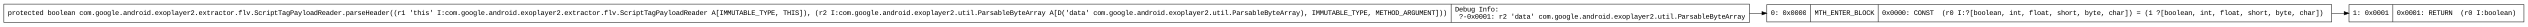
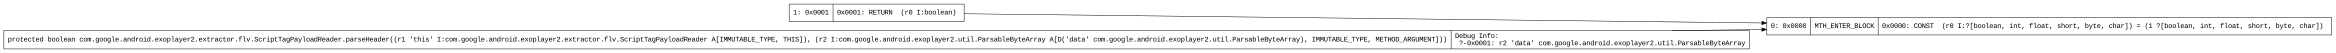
(2338, 13) -> (1363, 18)
